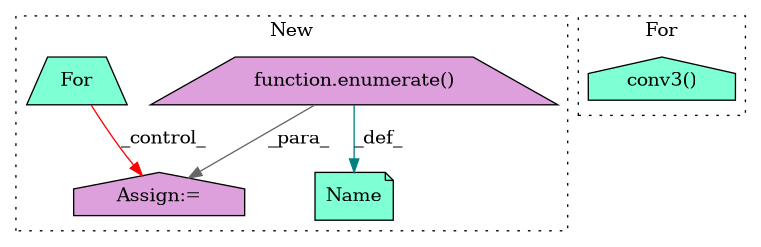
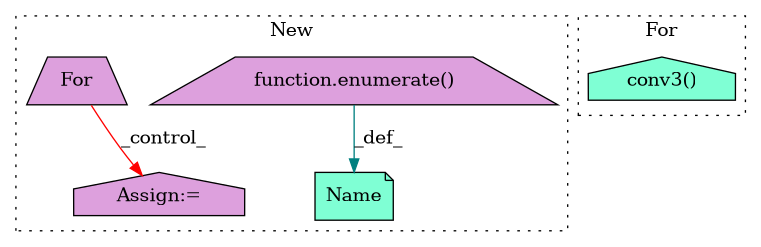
(77, 81) -> (77, 81)
(257, 138) -> none
